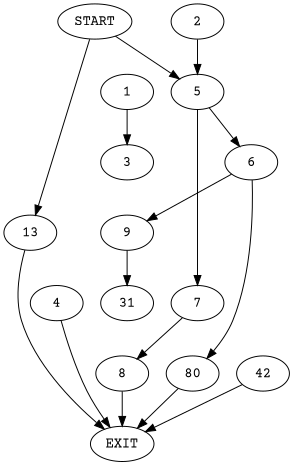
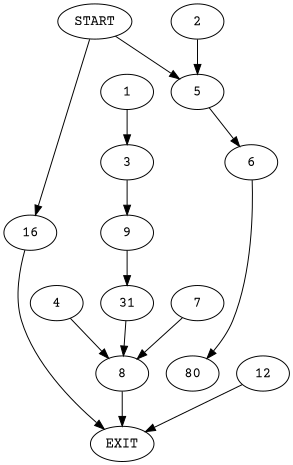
(198, 184) -> none
(190, 197) -> (127, 193)
(30, 233) -> (30, 233)
none -> (125, 334)
(78, 372) -> (86, 335)
(263, 374) -> (263, 374)
(162, 405) -> none
